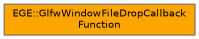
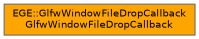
(100, 20) -> (100, 20)
